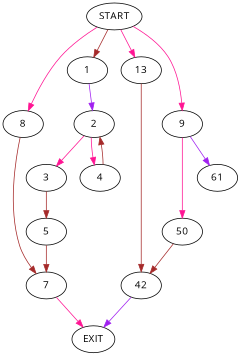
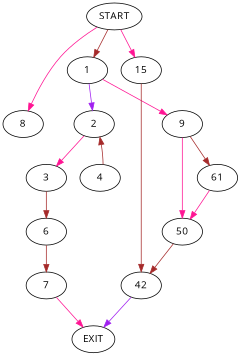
(169, 58) -> (131, 95)
(141, 70) -> (141, 70)
(92, 147) -> none
(198, 148) -> (198, 148)
none -> (202, 202)
(13, 204) -> none
(46, 232) -> (46, 232)
